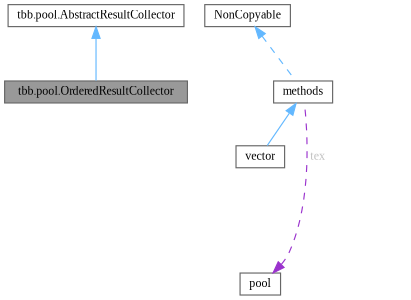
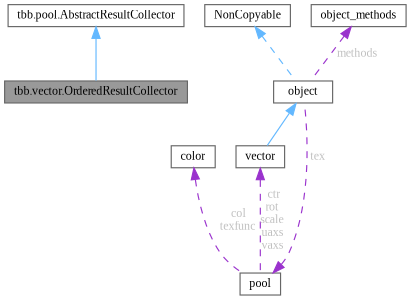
none -> (359, 16)
(96, 92) -> (96, 92)
(303, 92) -> (303, 92)
none -> (193, 157)
none -> (260, 226)
